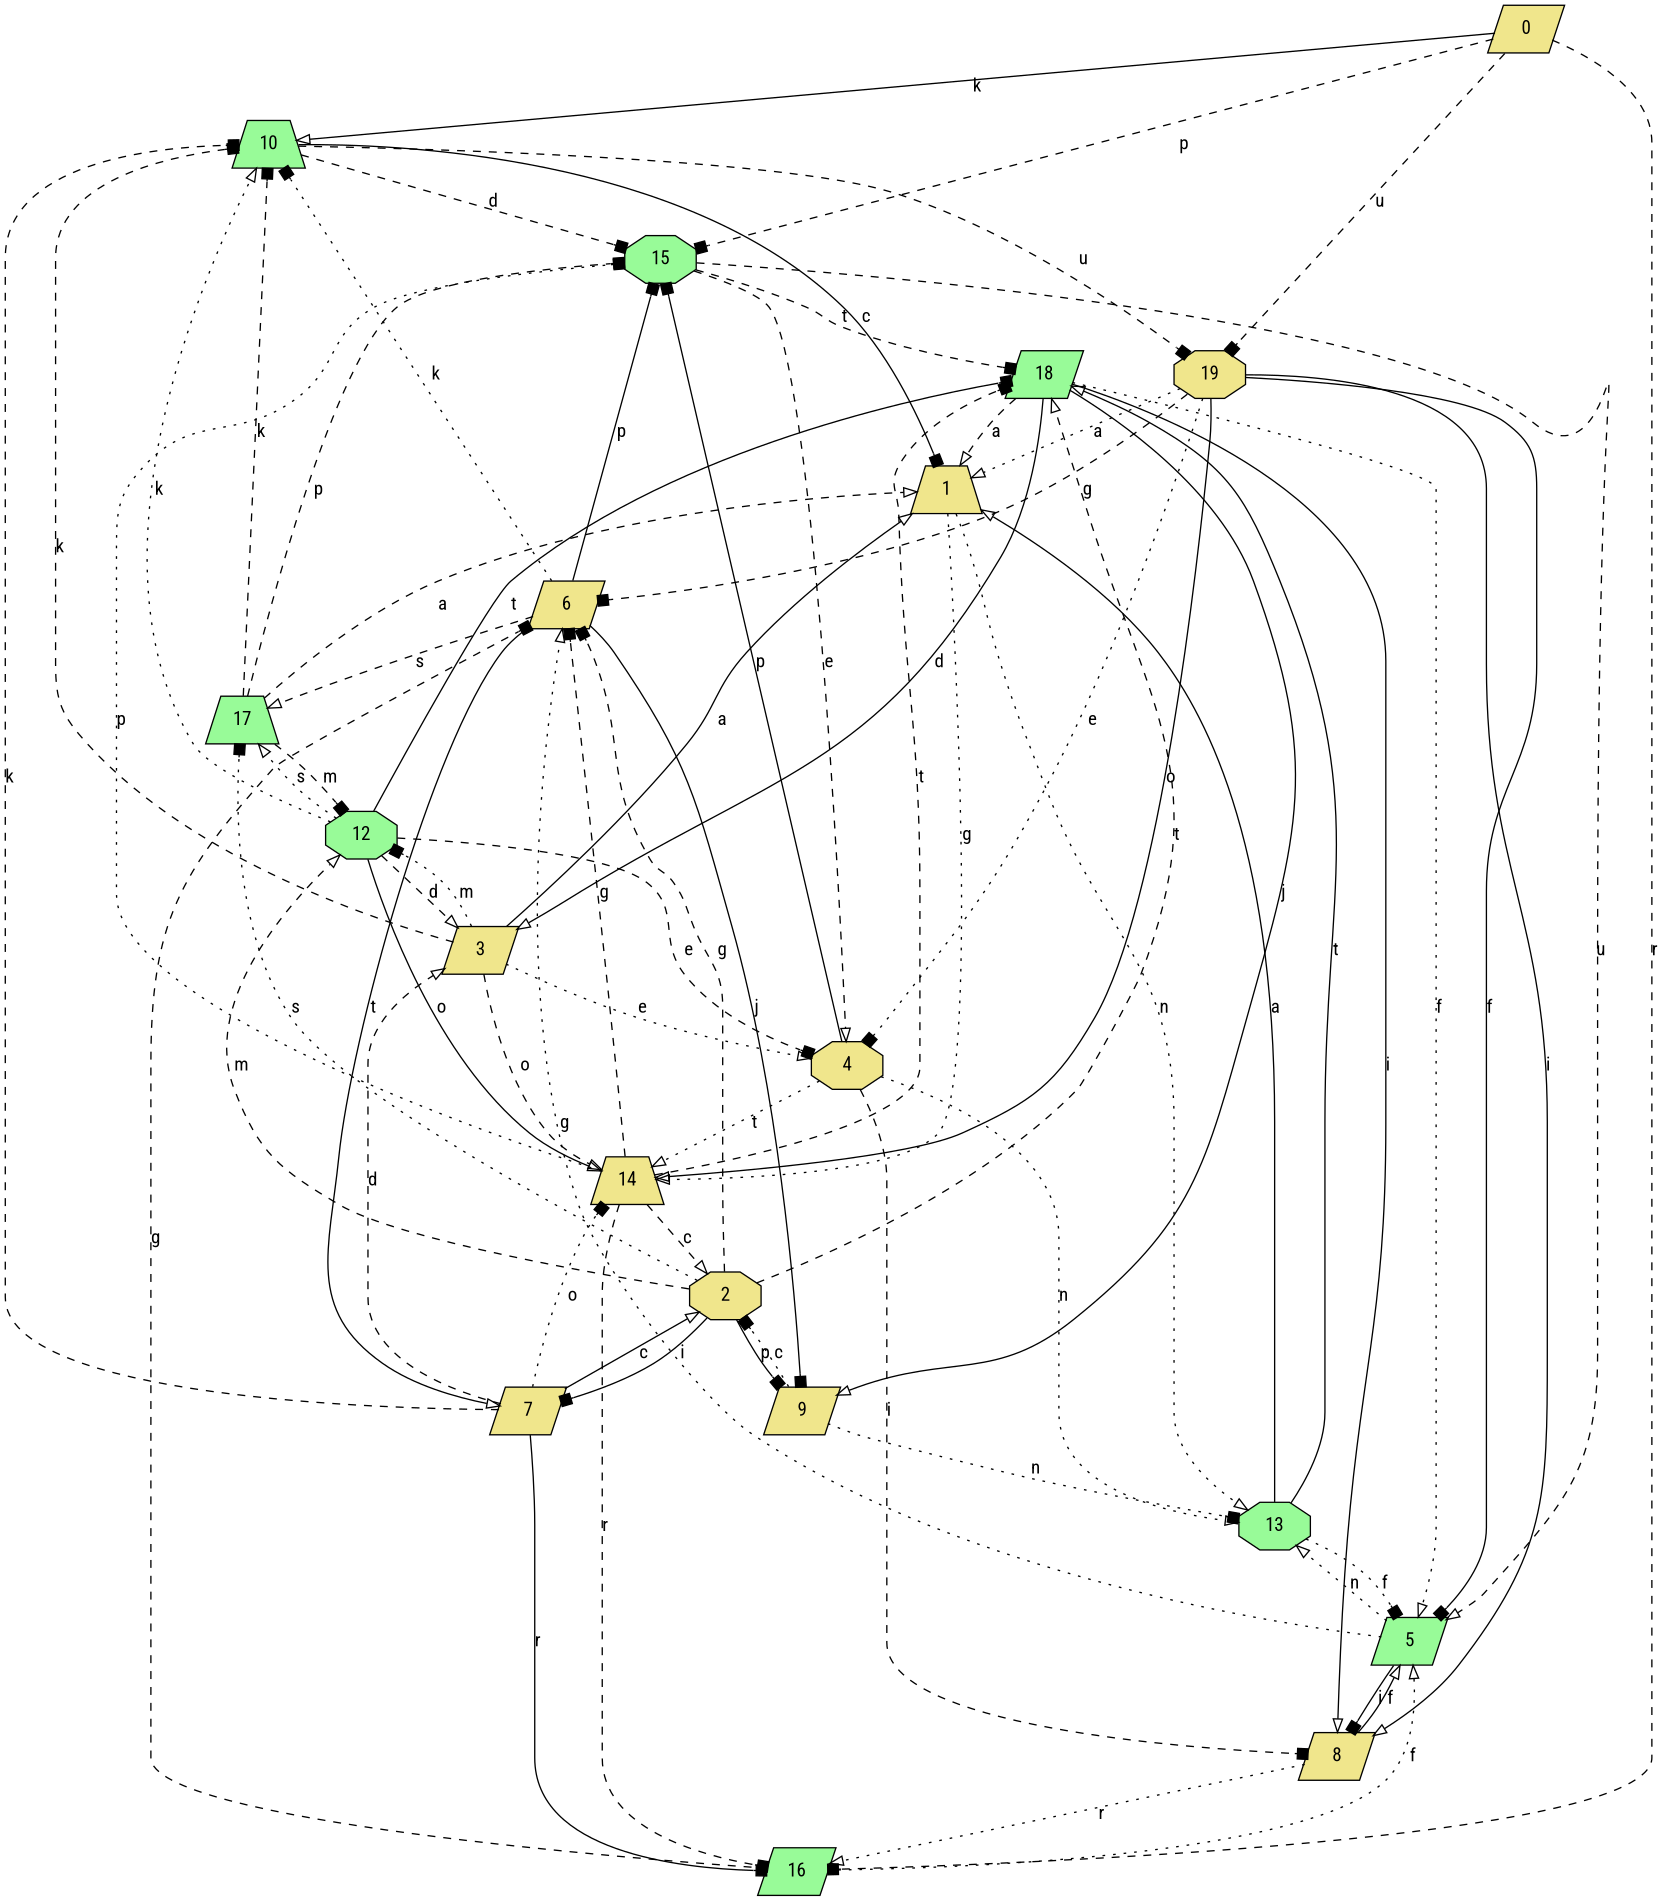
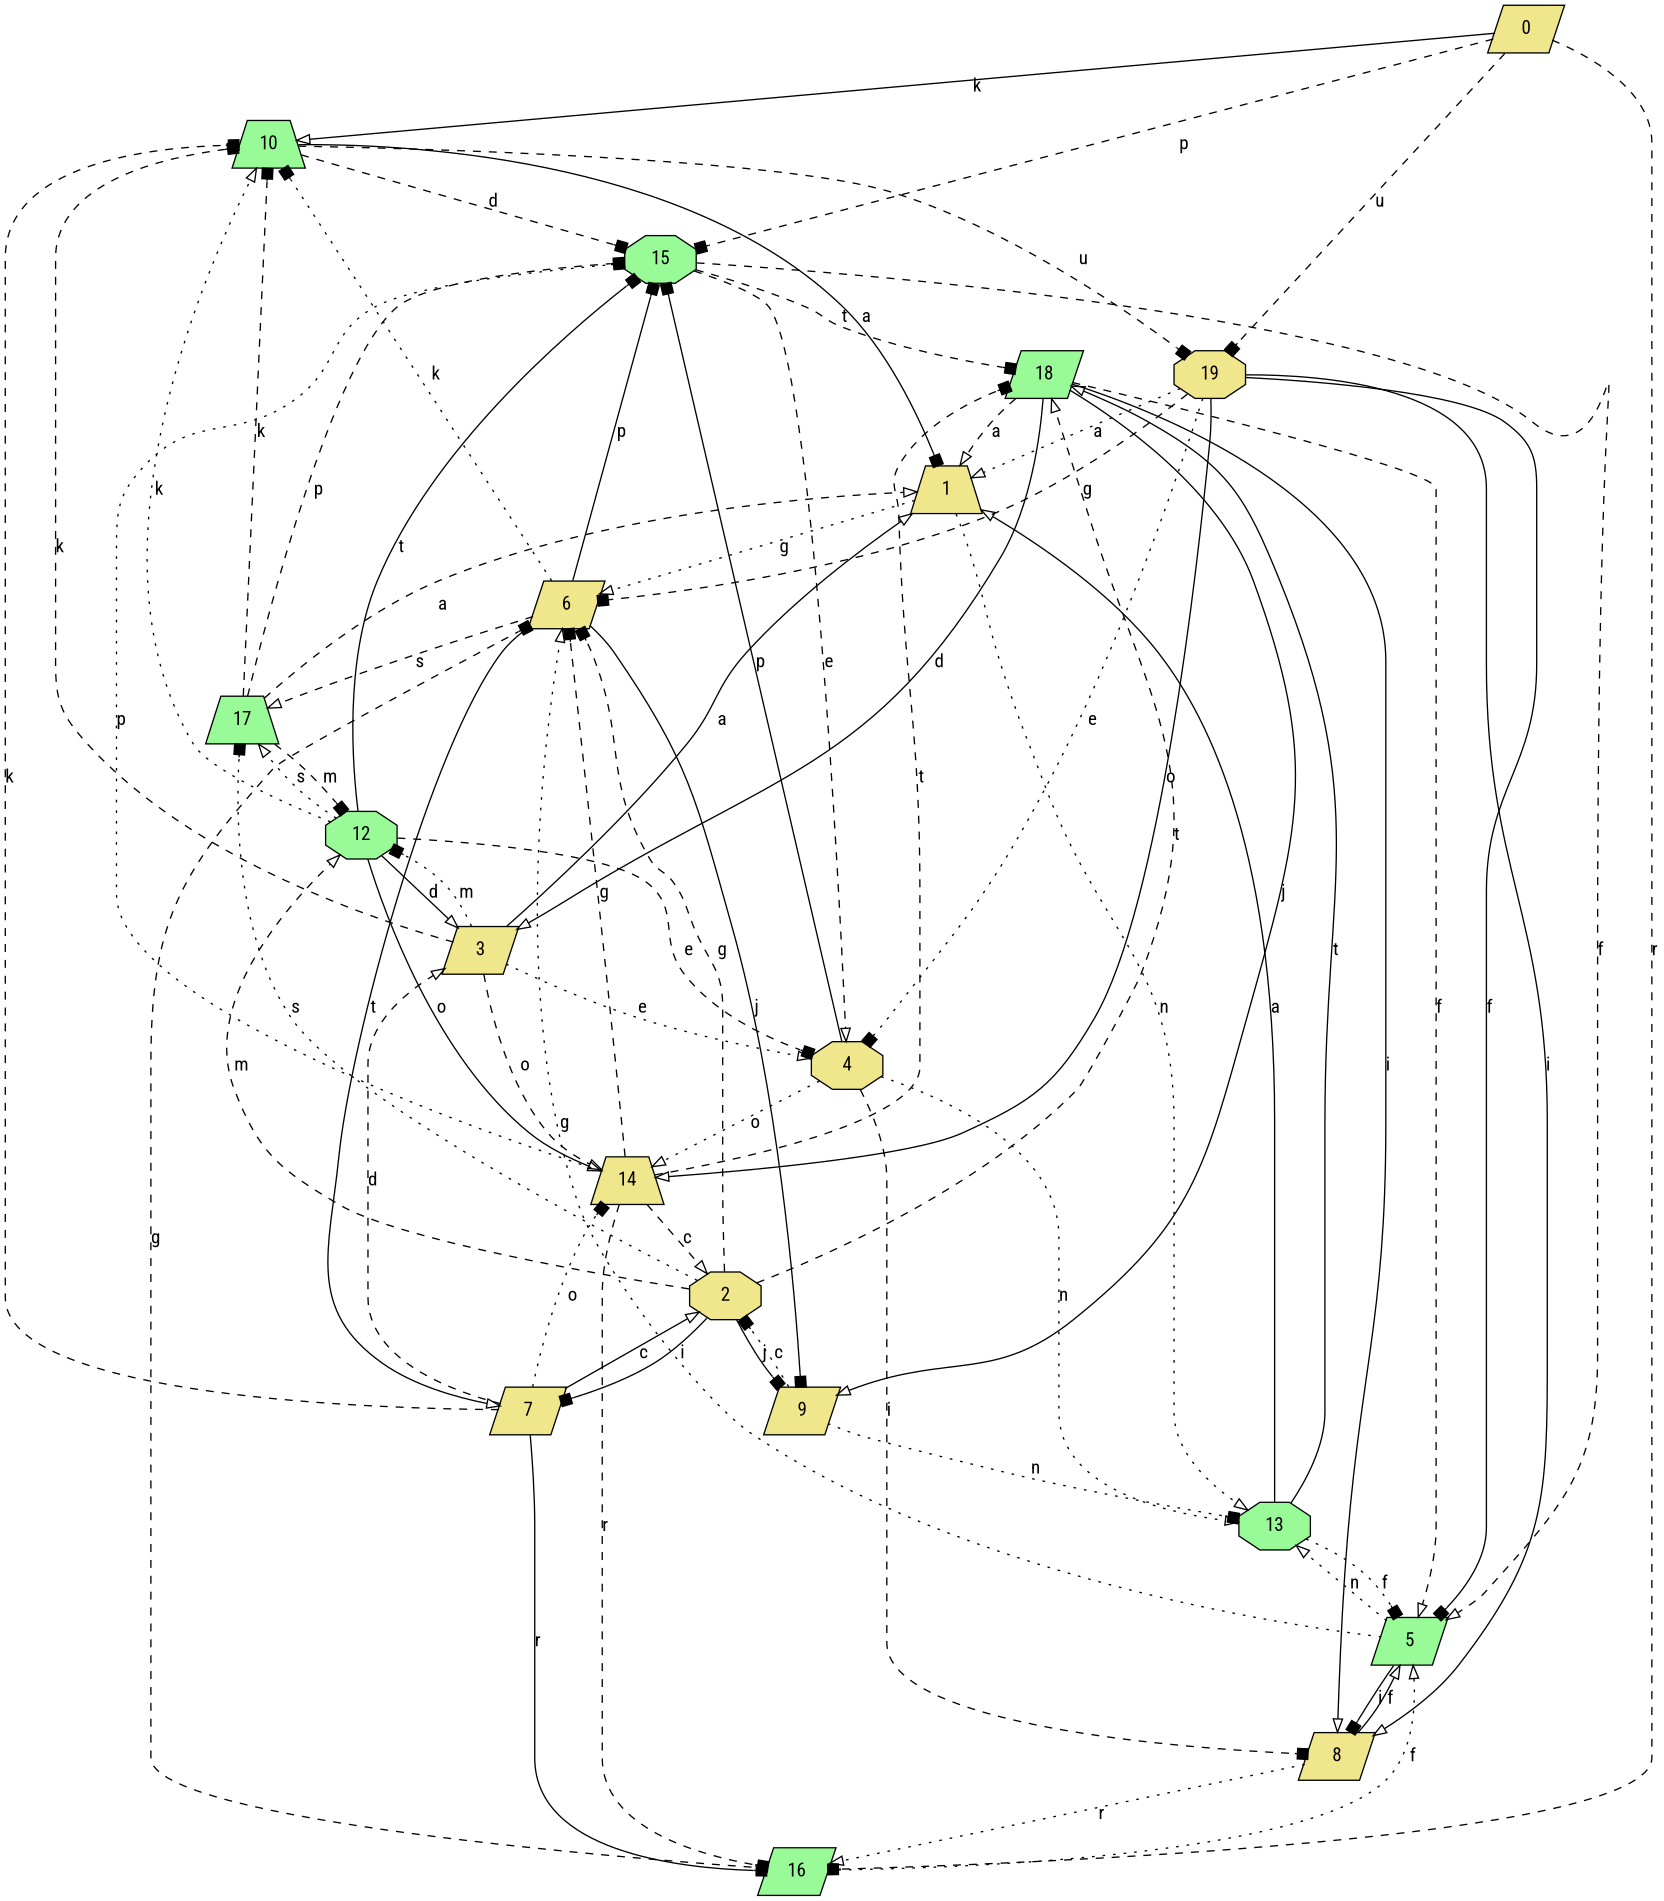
(866, 317) -> (866, 317)
(620, 509) -> (414, 512)
(1436, 857) -> (1436, 857)
(415, 887) -> (415, 887)
(1601, 950) -> (1601, 950)
(961, 963) -> (763, 545)
(755, 1123) -> (755, 1123)
(765, 1353) -> (765, 1353)
